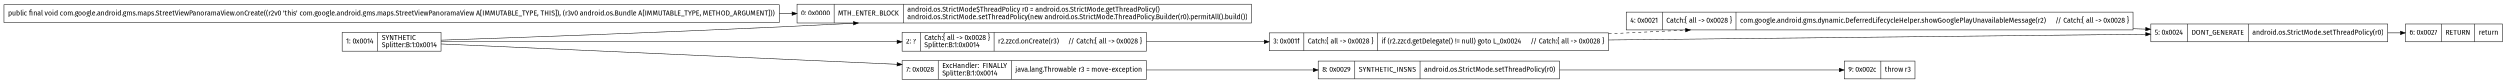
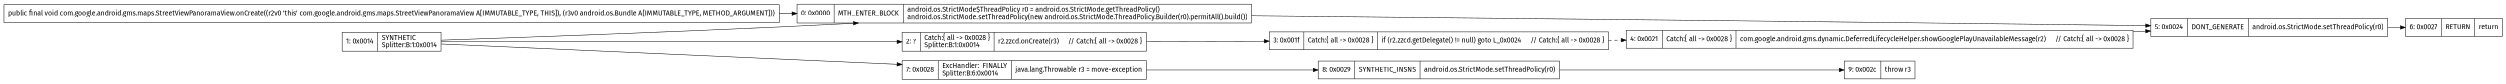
(1877, 37) -> (1699, 20)
(970, 73) -> (970, 73)
